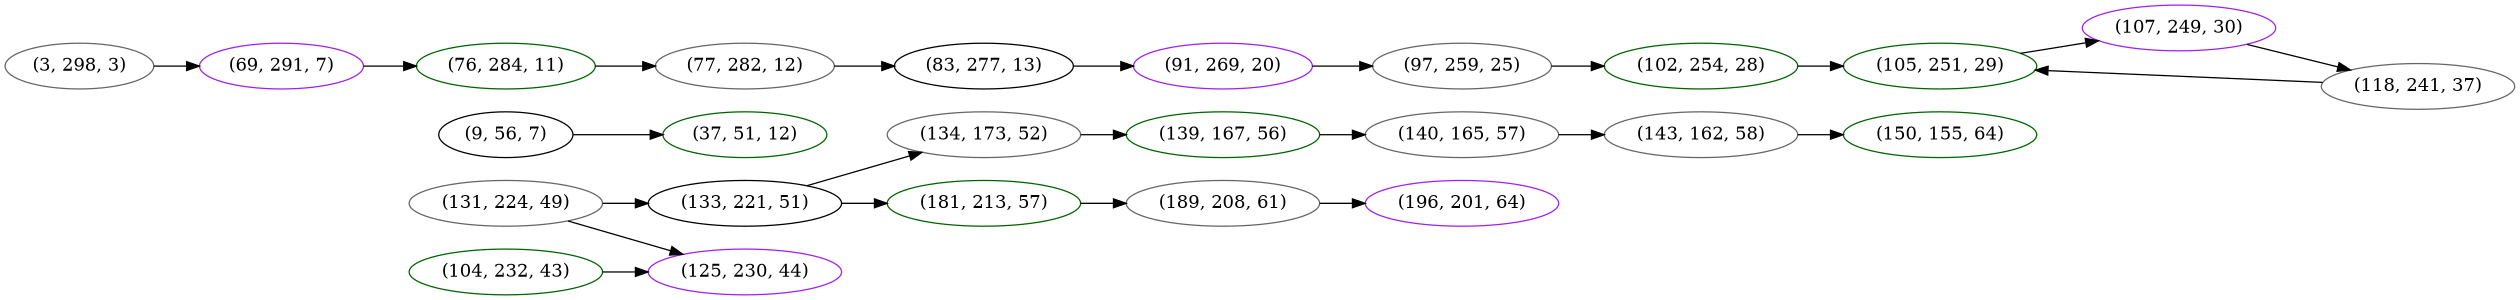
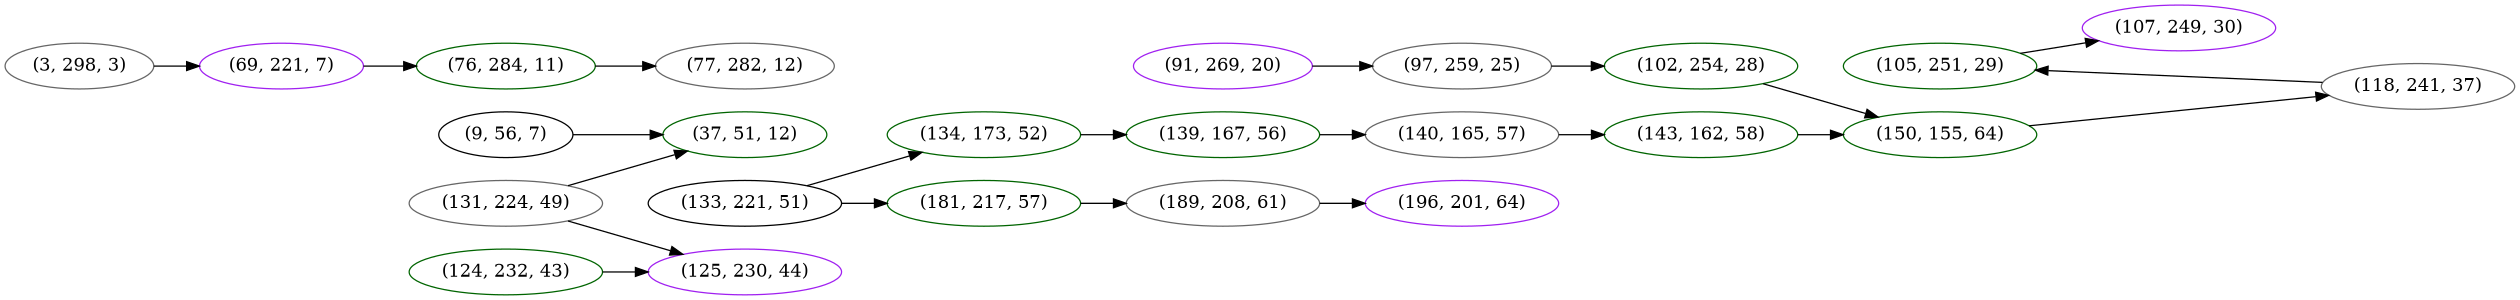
(2292, 56) -> (2172, 111)
(281, 66) -> (281, 66)
(984, 66) -> none
(1814, 66) -> (1814, 99)
(984, 135) -> (984, 135)
(1701, 135) -> (1701, 135)
(619, 203) -> (621, 170)
(984, 203) -> (984, 203)
(506, 272) -> (506, 272)
